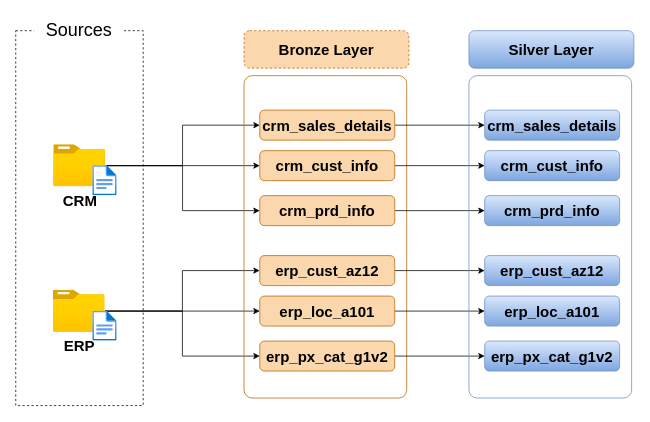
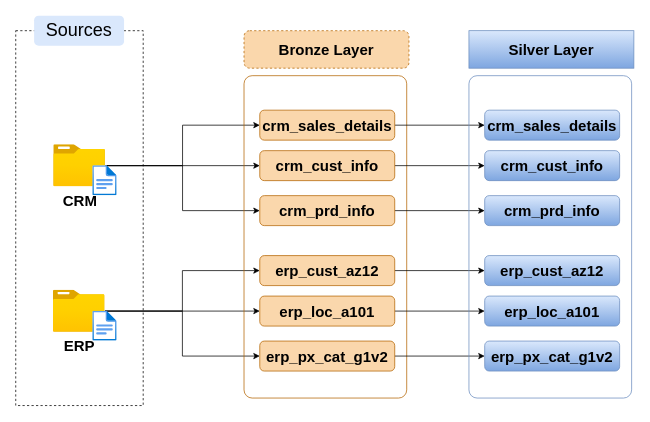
(79, 30) -> (79, 30)
(552, 49) -> (552, 49)
